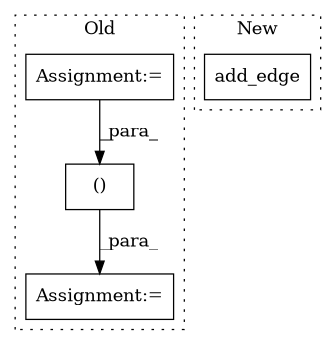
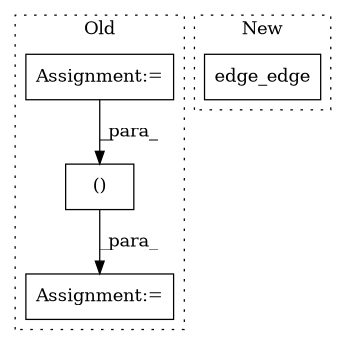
(258, 77) -> (263, 77)
